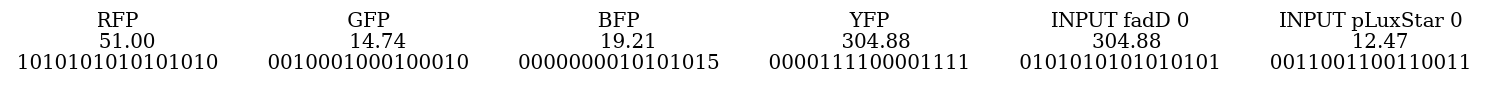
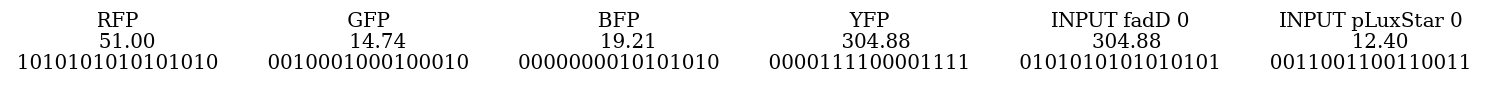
(620, 43) -> (620, 43)
(1371, 43) -> (1371, 43)
